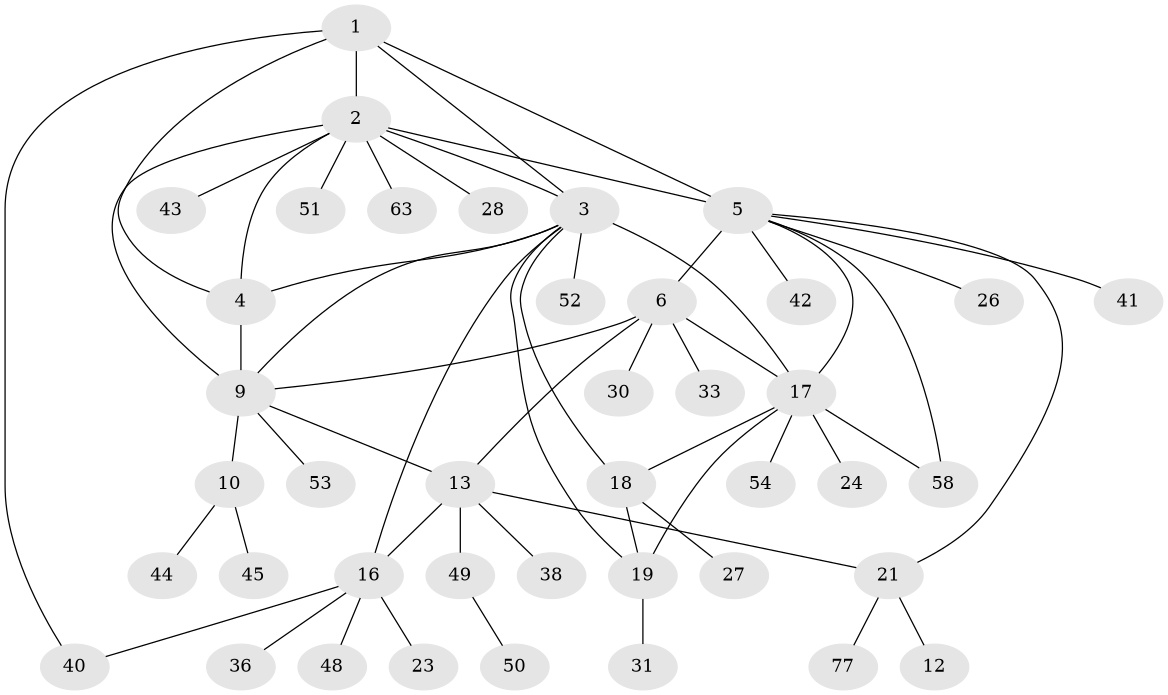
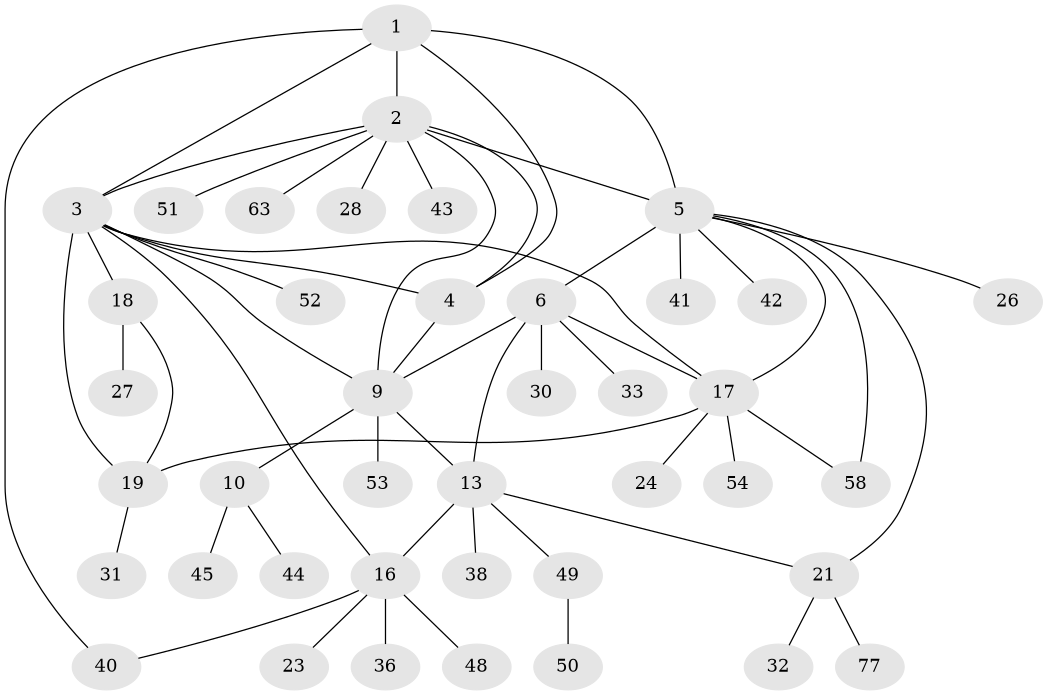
(711, 439) -> none
(935, 667) -> (779, 667)
